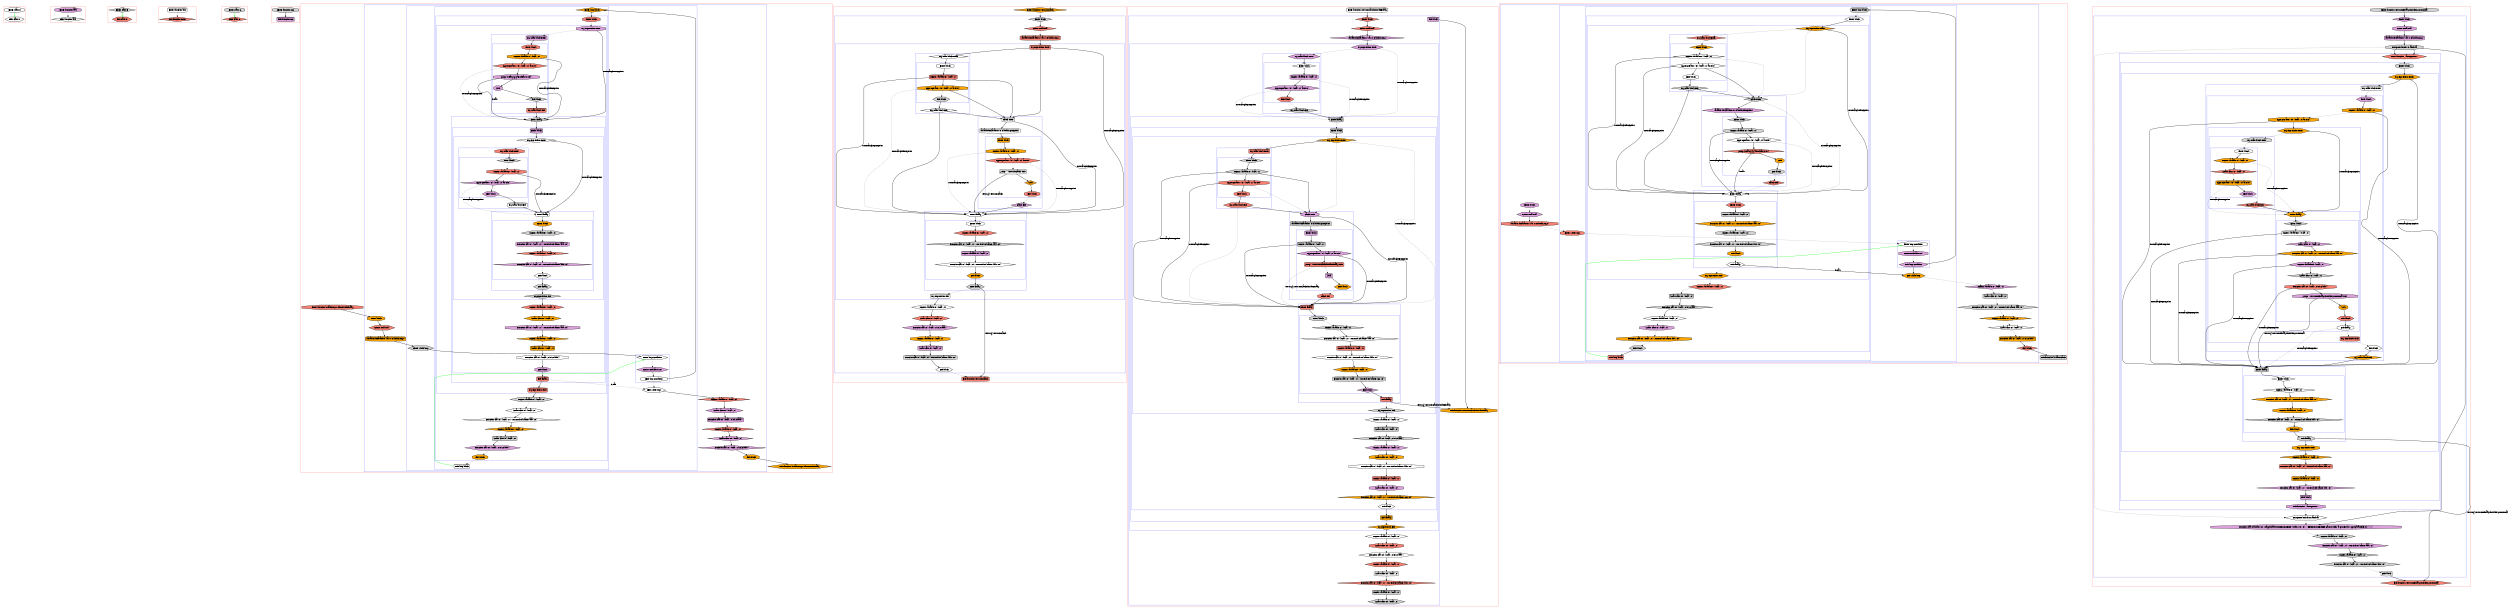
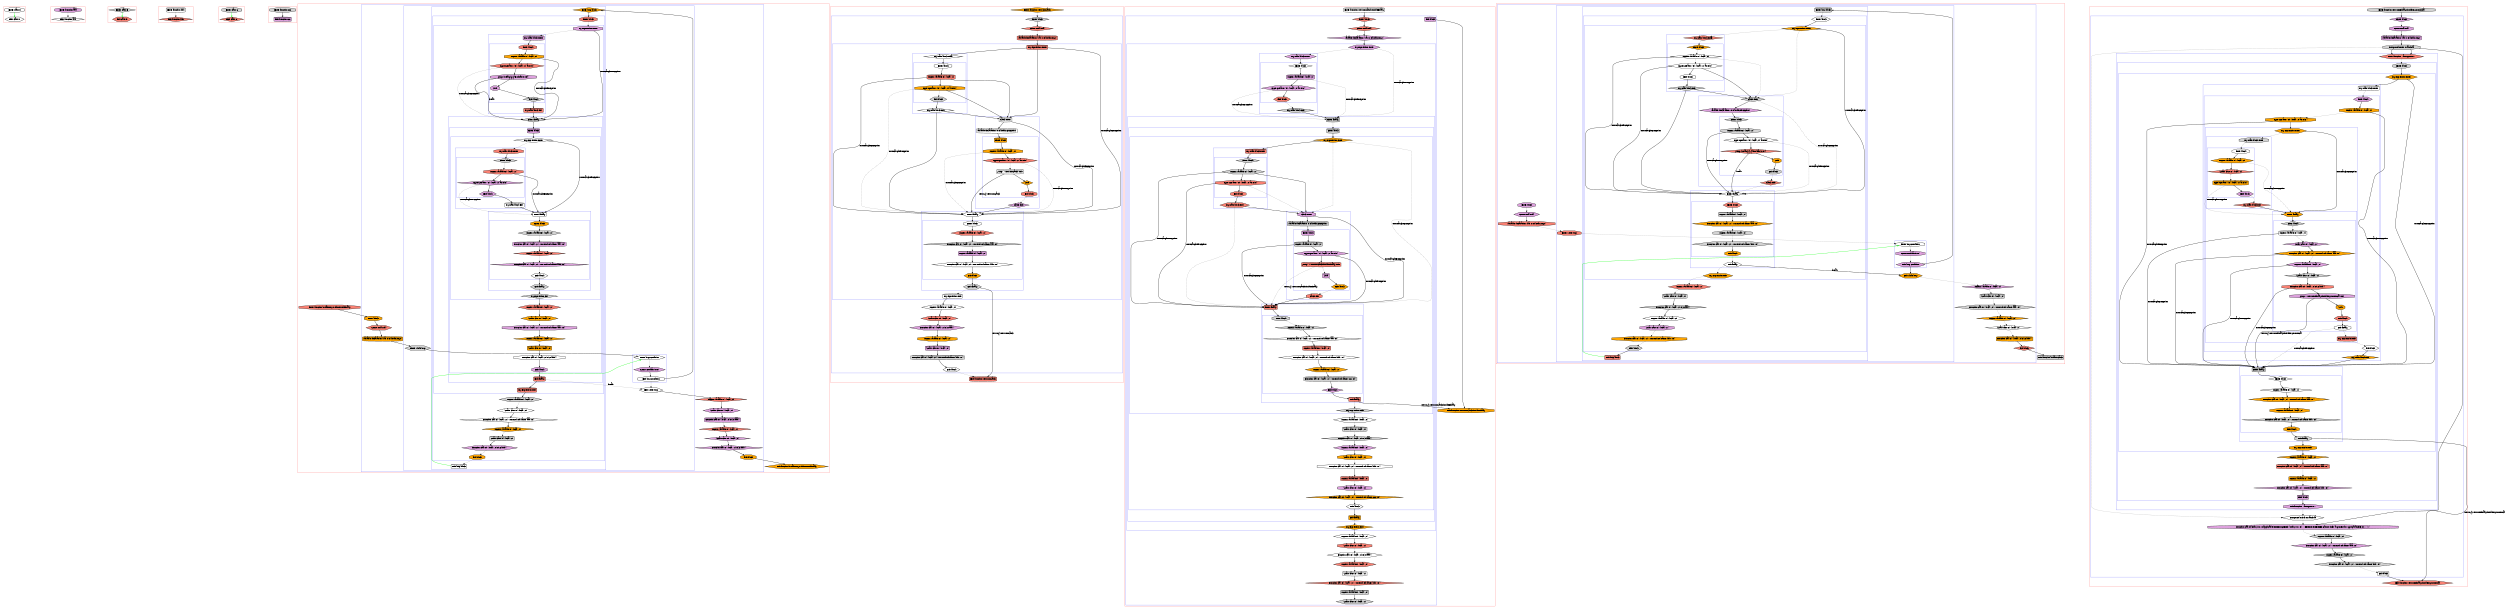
(177, 19) -> (176, 19)
